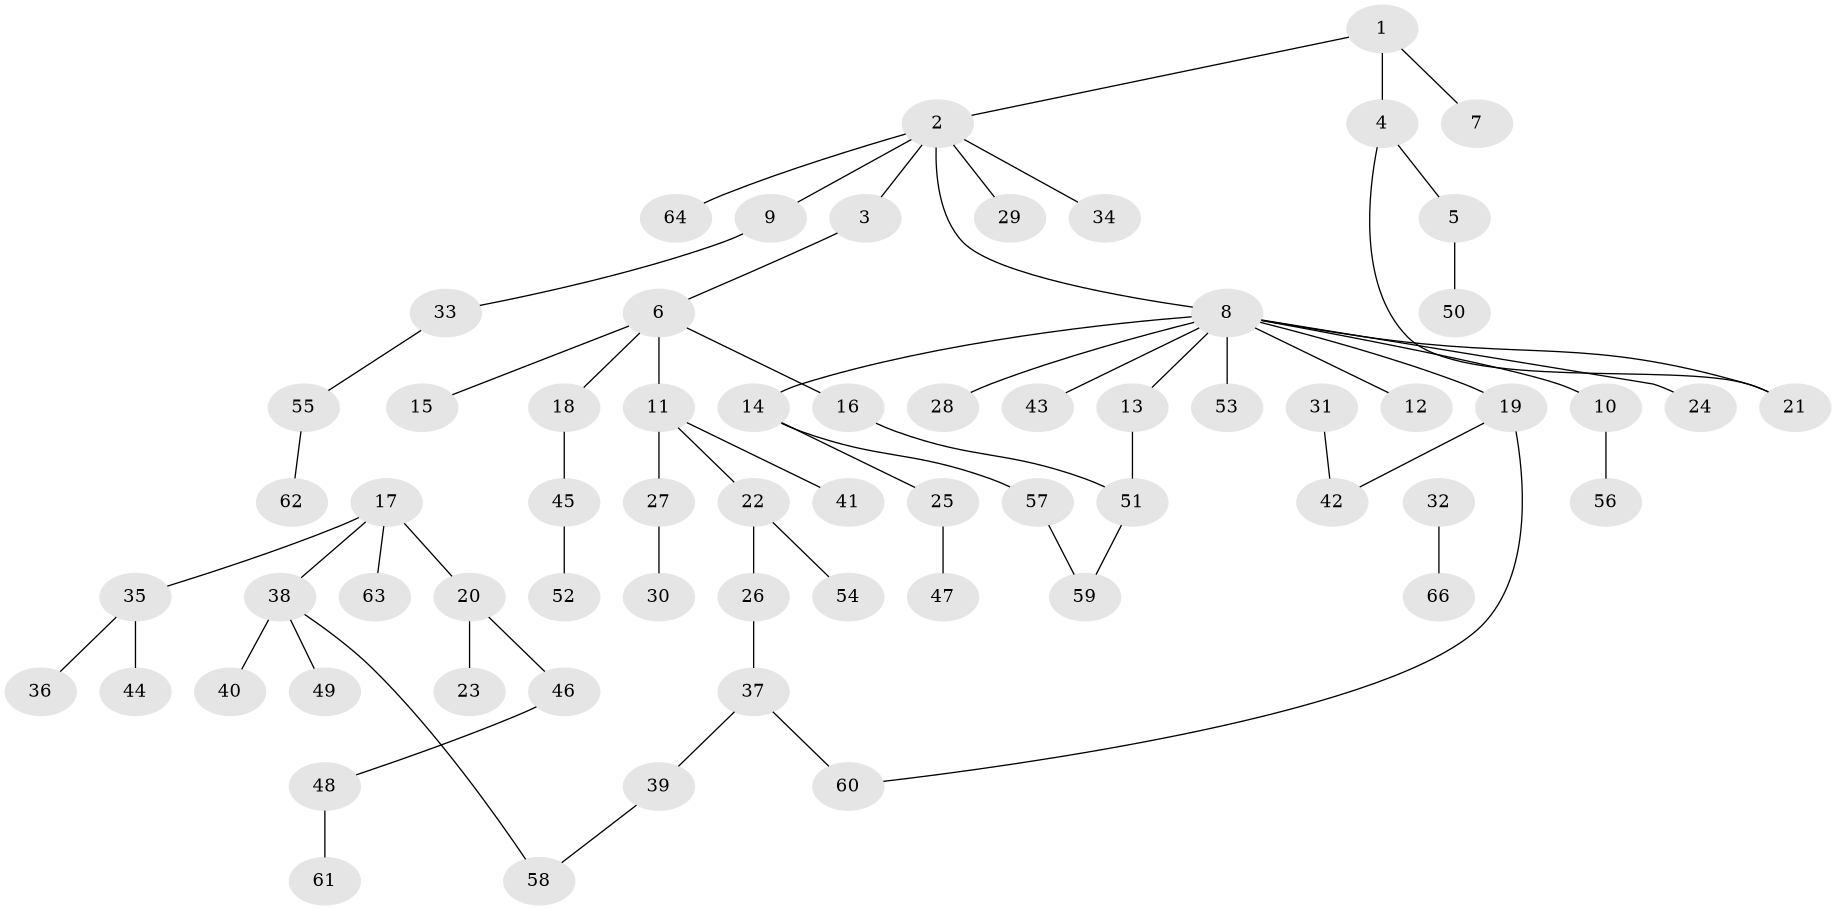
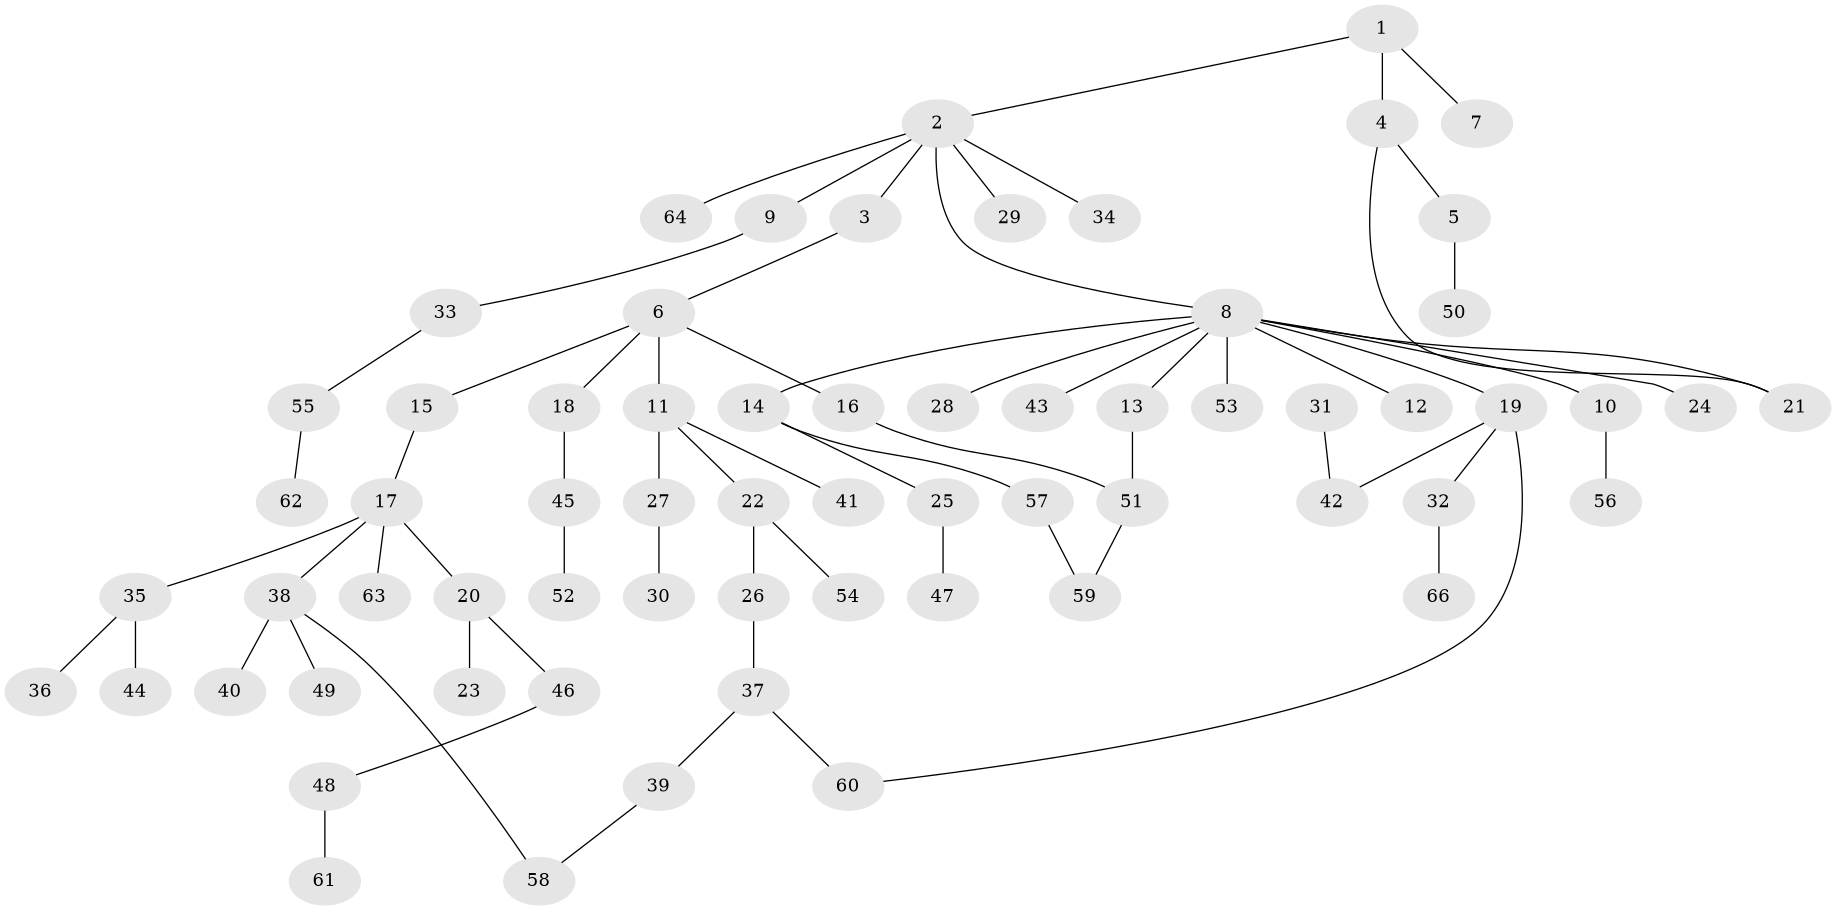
none -> (405, 455)
none -> (1475, 455)
